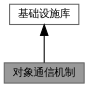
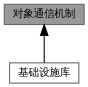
(44, 49) -> (44, 49)
